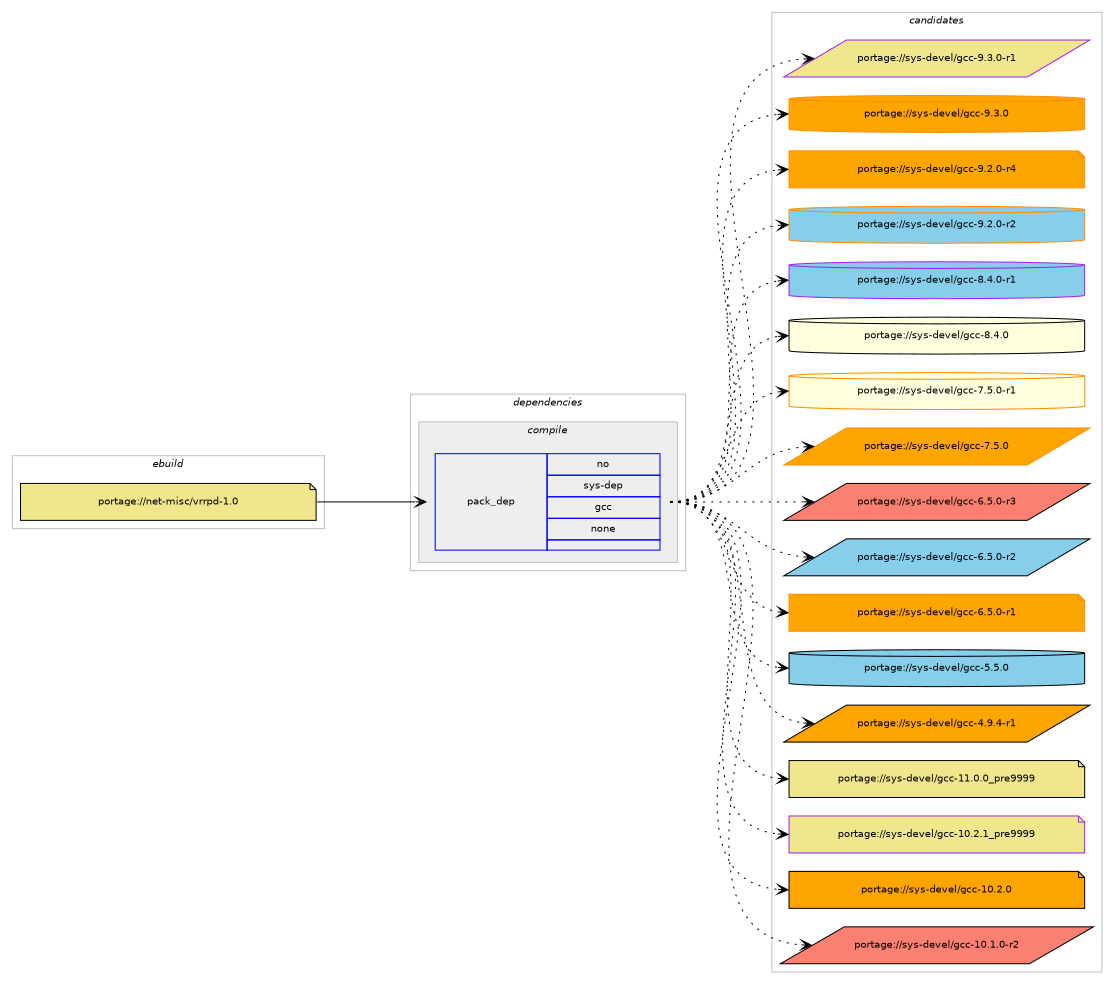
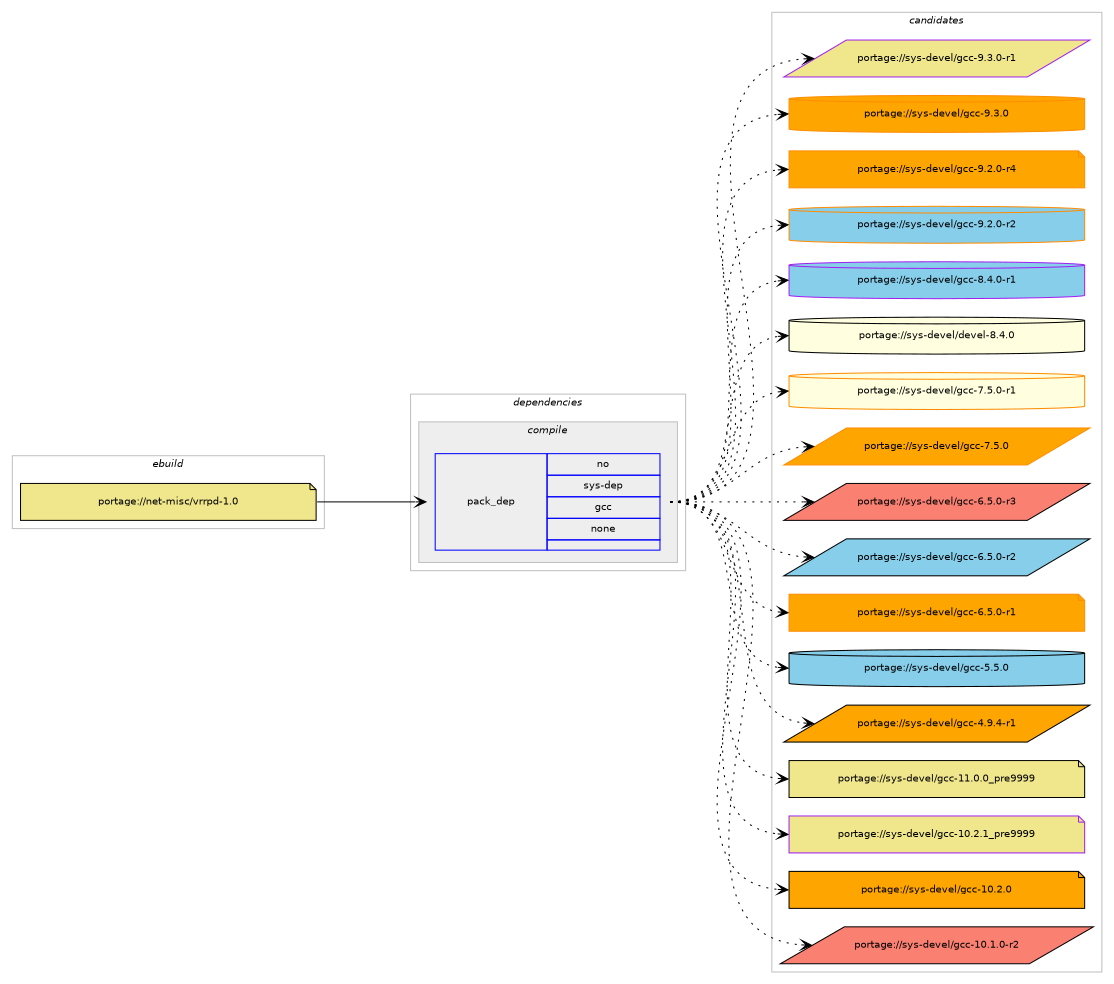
(937, 336) -> (937, 336)
